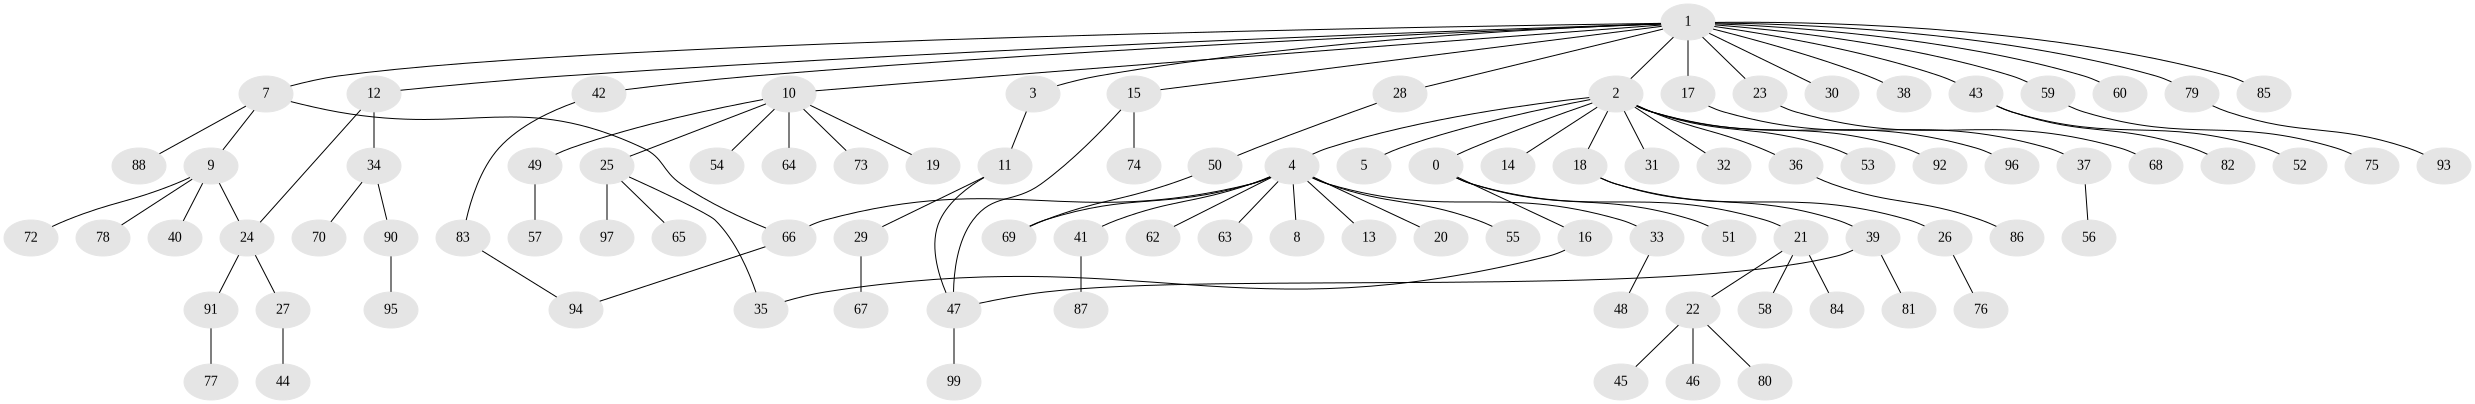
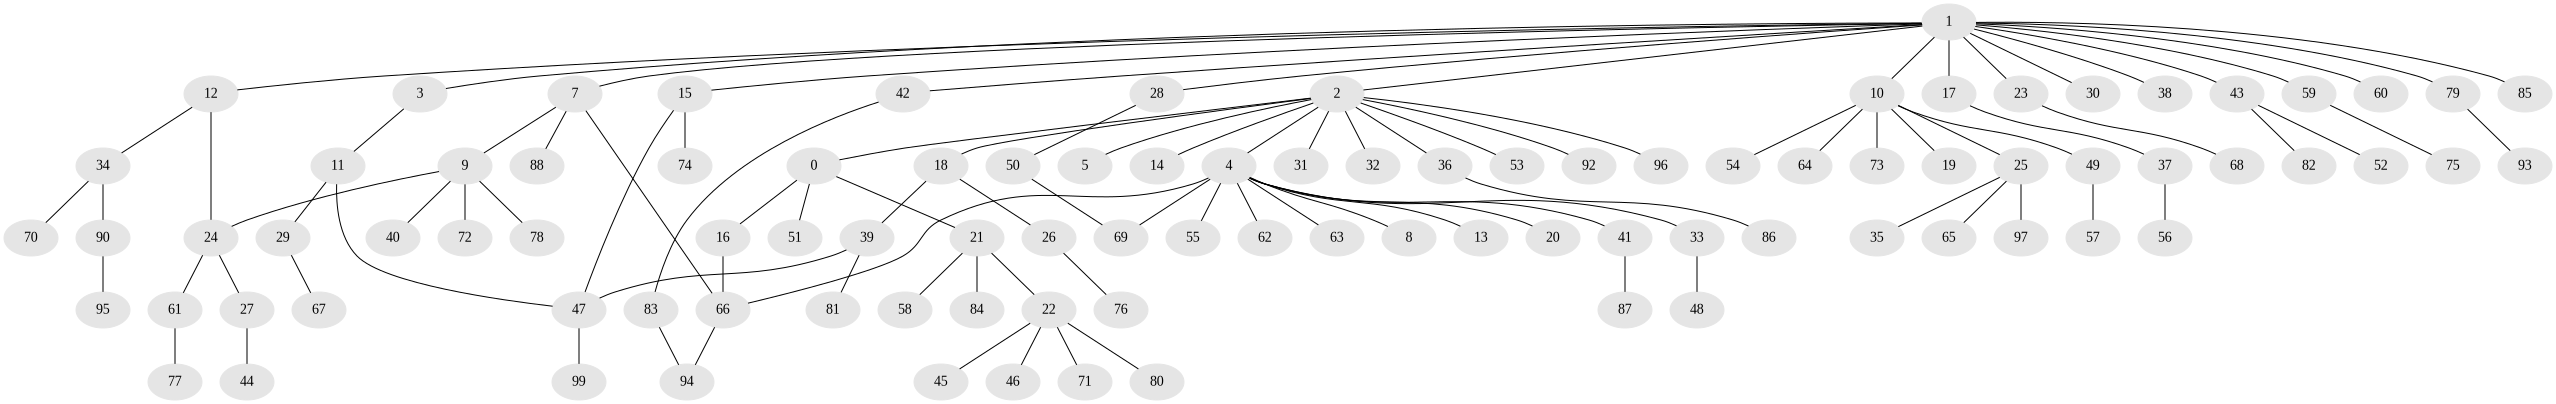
(1117, 280) -> (723, 268)
(211, 310) -> (175, 310)
none -> (1085, 382)
